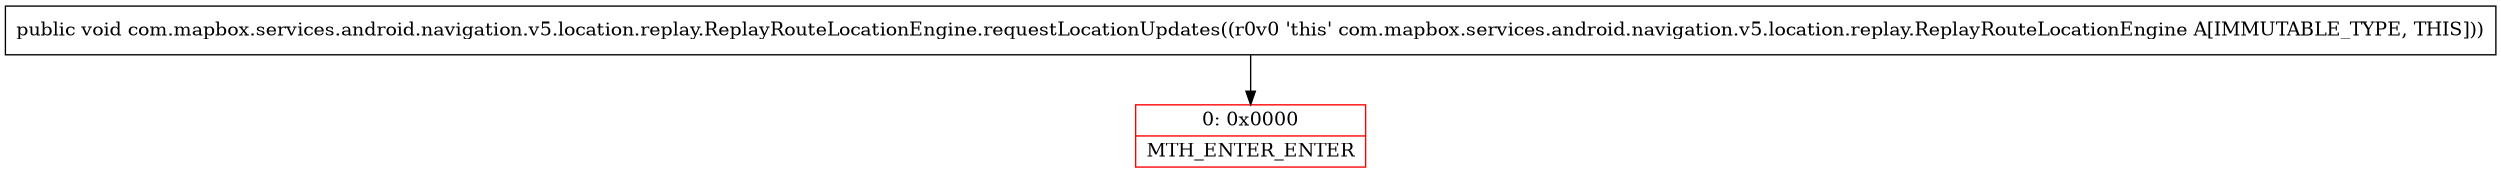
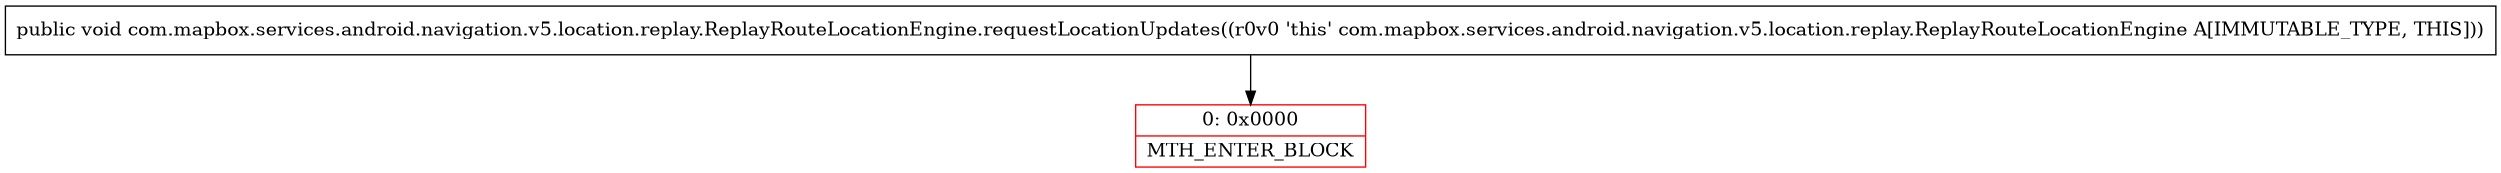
(1251, 151) -> (1251, 151)
